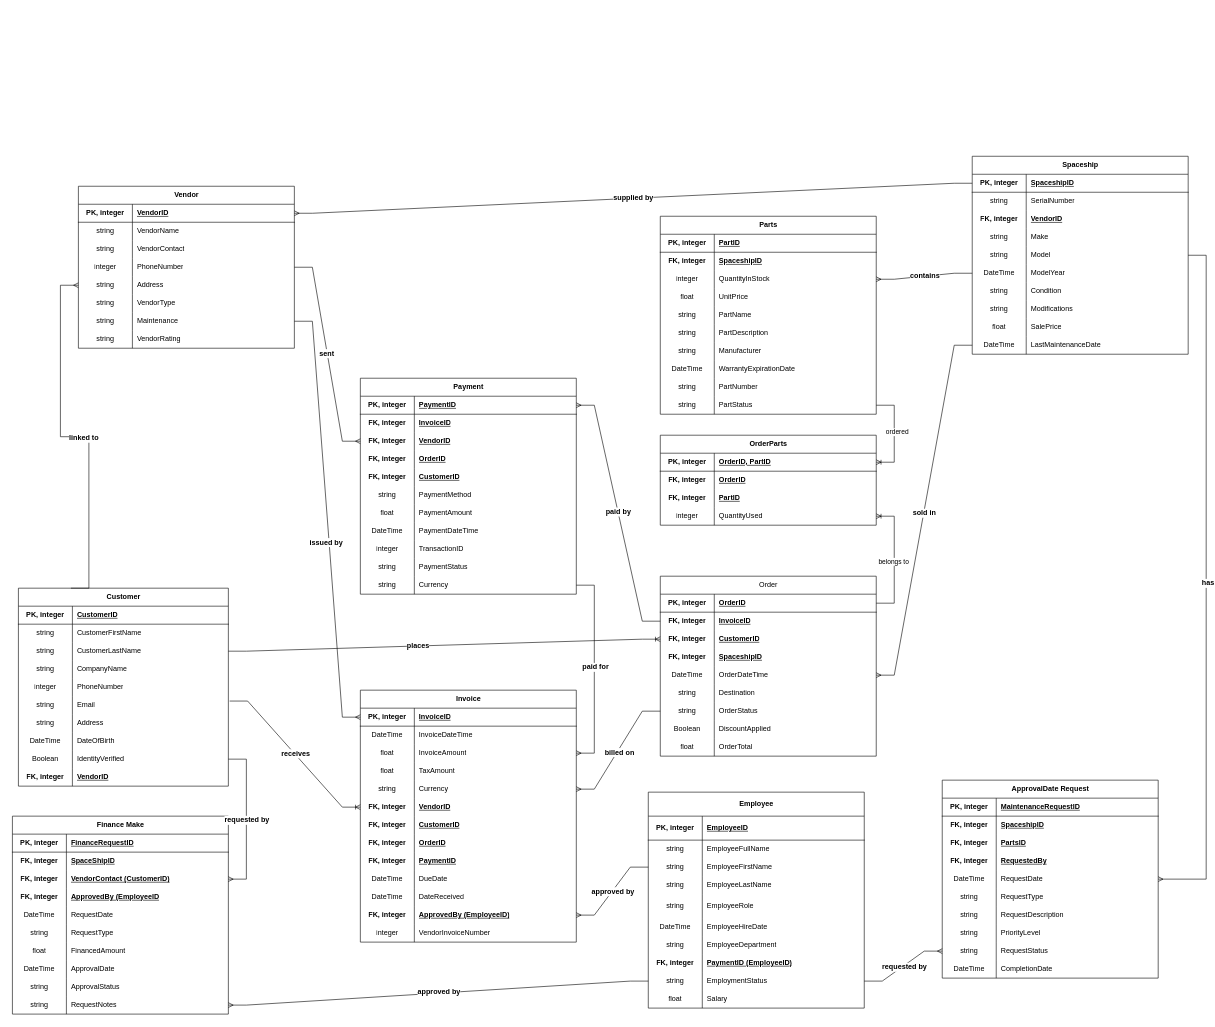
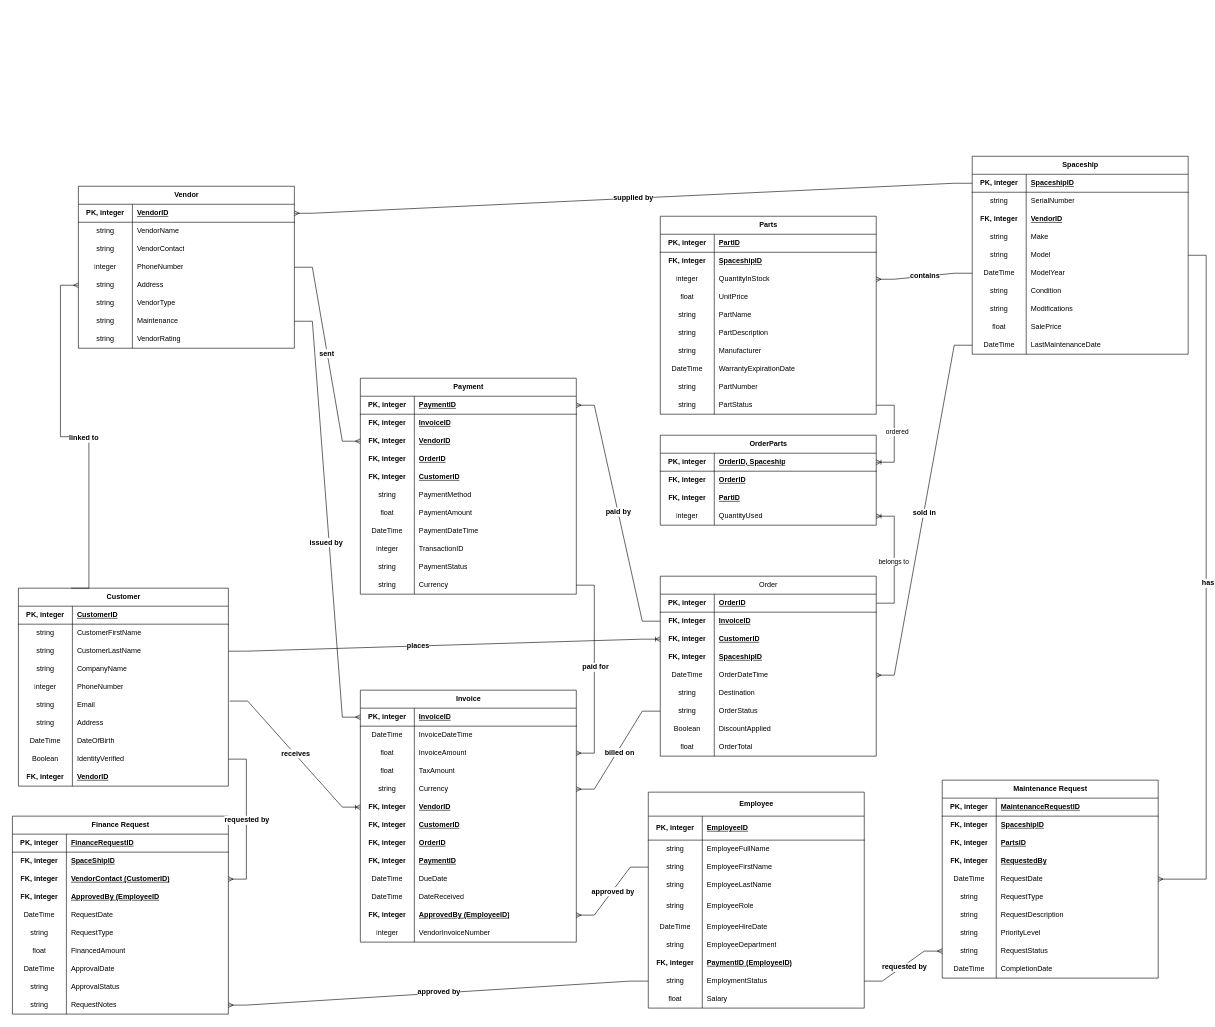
(747, 462) -> (753, 462)
(1051, 789) -> (1051, 789)
(121, 825) -> (121, 825)
